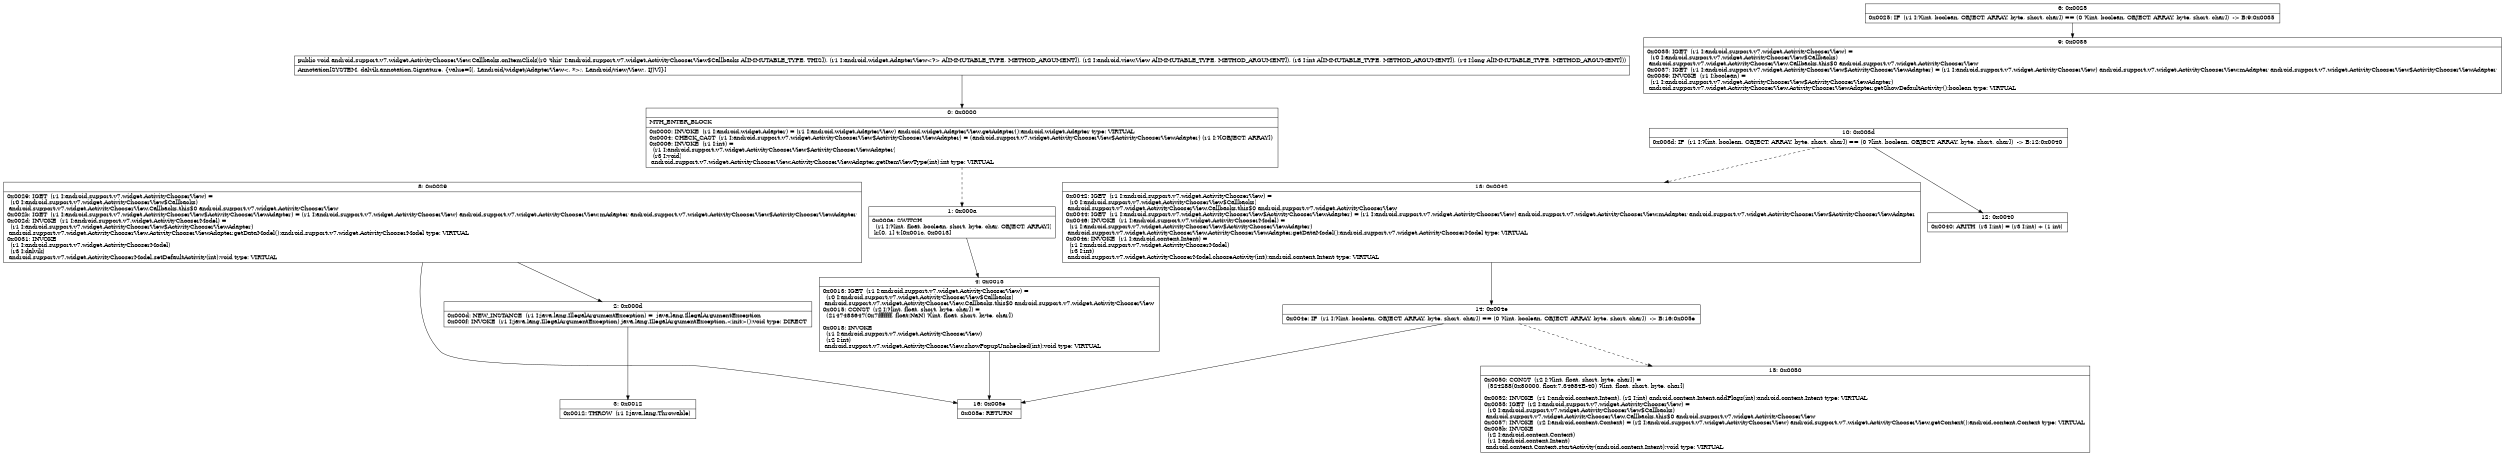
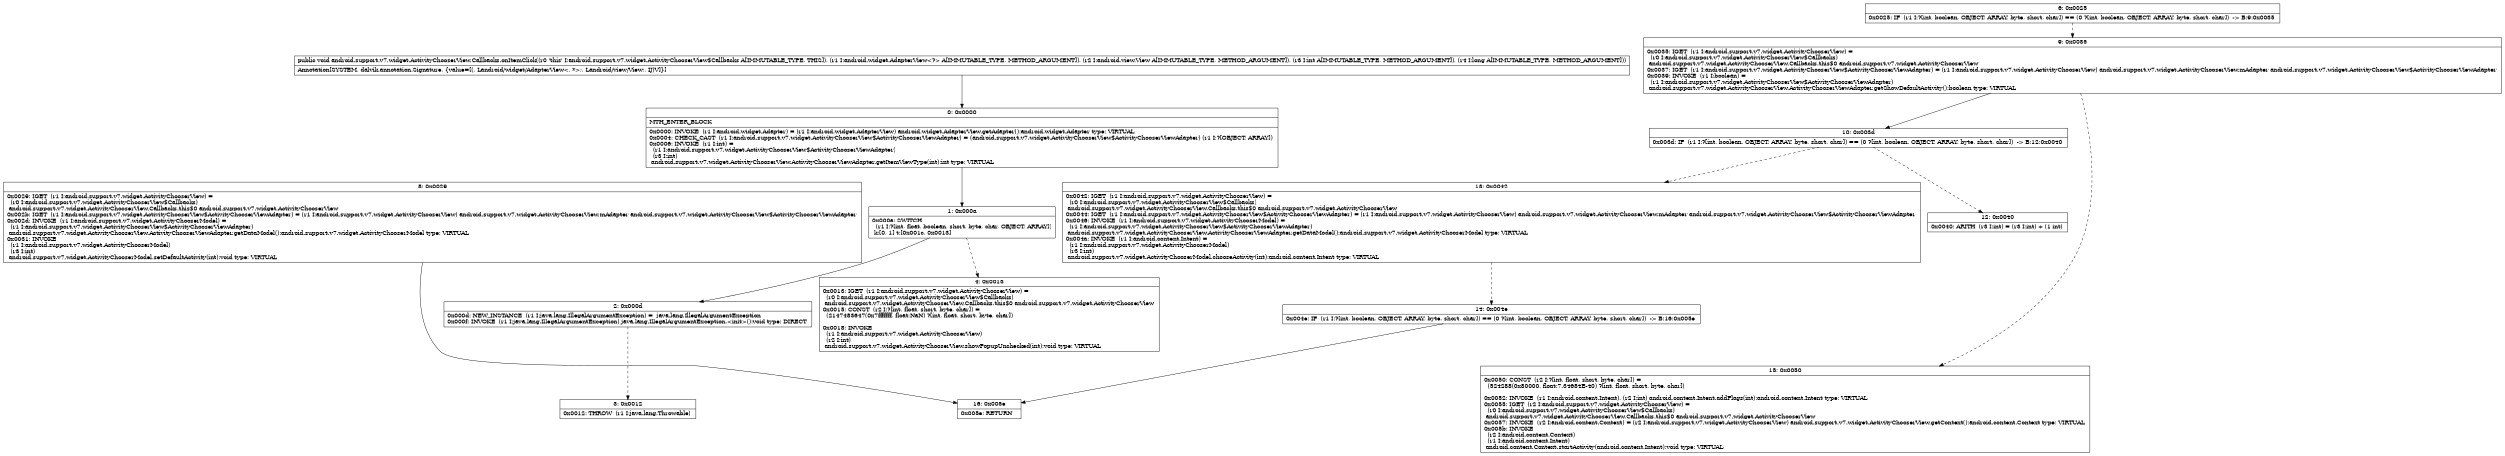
(2073, 28) -> (2073, 28)
none -> (1940, 110)
(666, 156) -> (664, 156)
(1926, 179) -> (1926, 179)
(962, 185) -> (962, 185)
(26, 251) -> (21, 251)
(972, 256) -> (972, 256)
(558, 281) -> (818, 276)
(1491, 282) -> (1491, 282)
(1584, 344) -> (2073, 259)
(628, 361) -> (628, 361)
(989, 373) -> none
